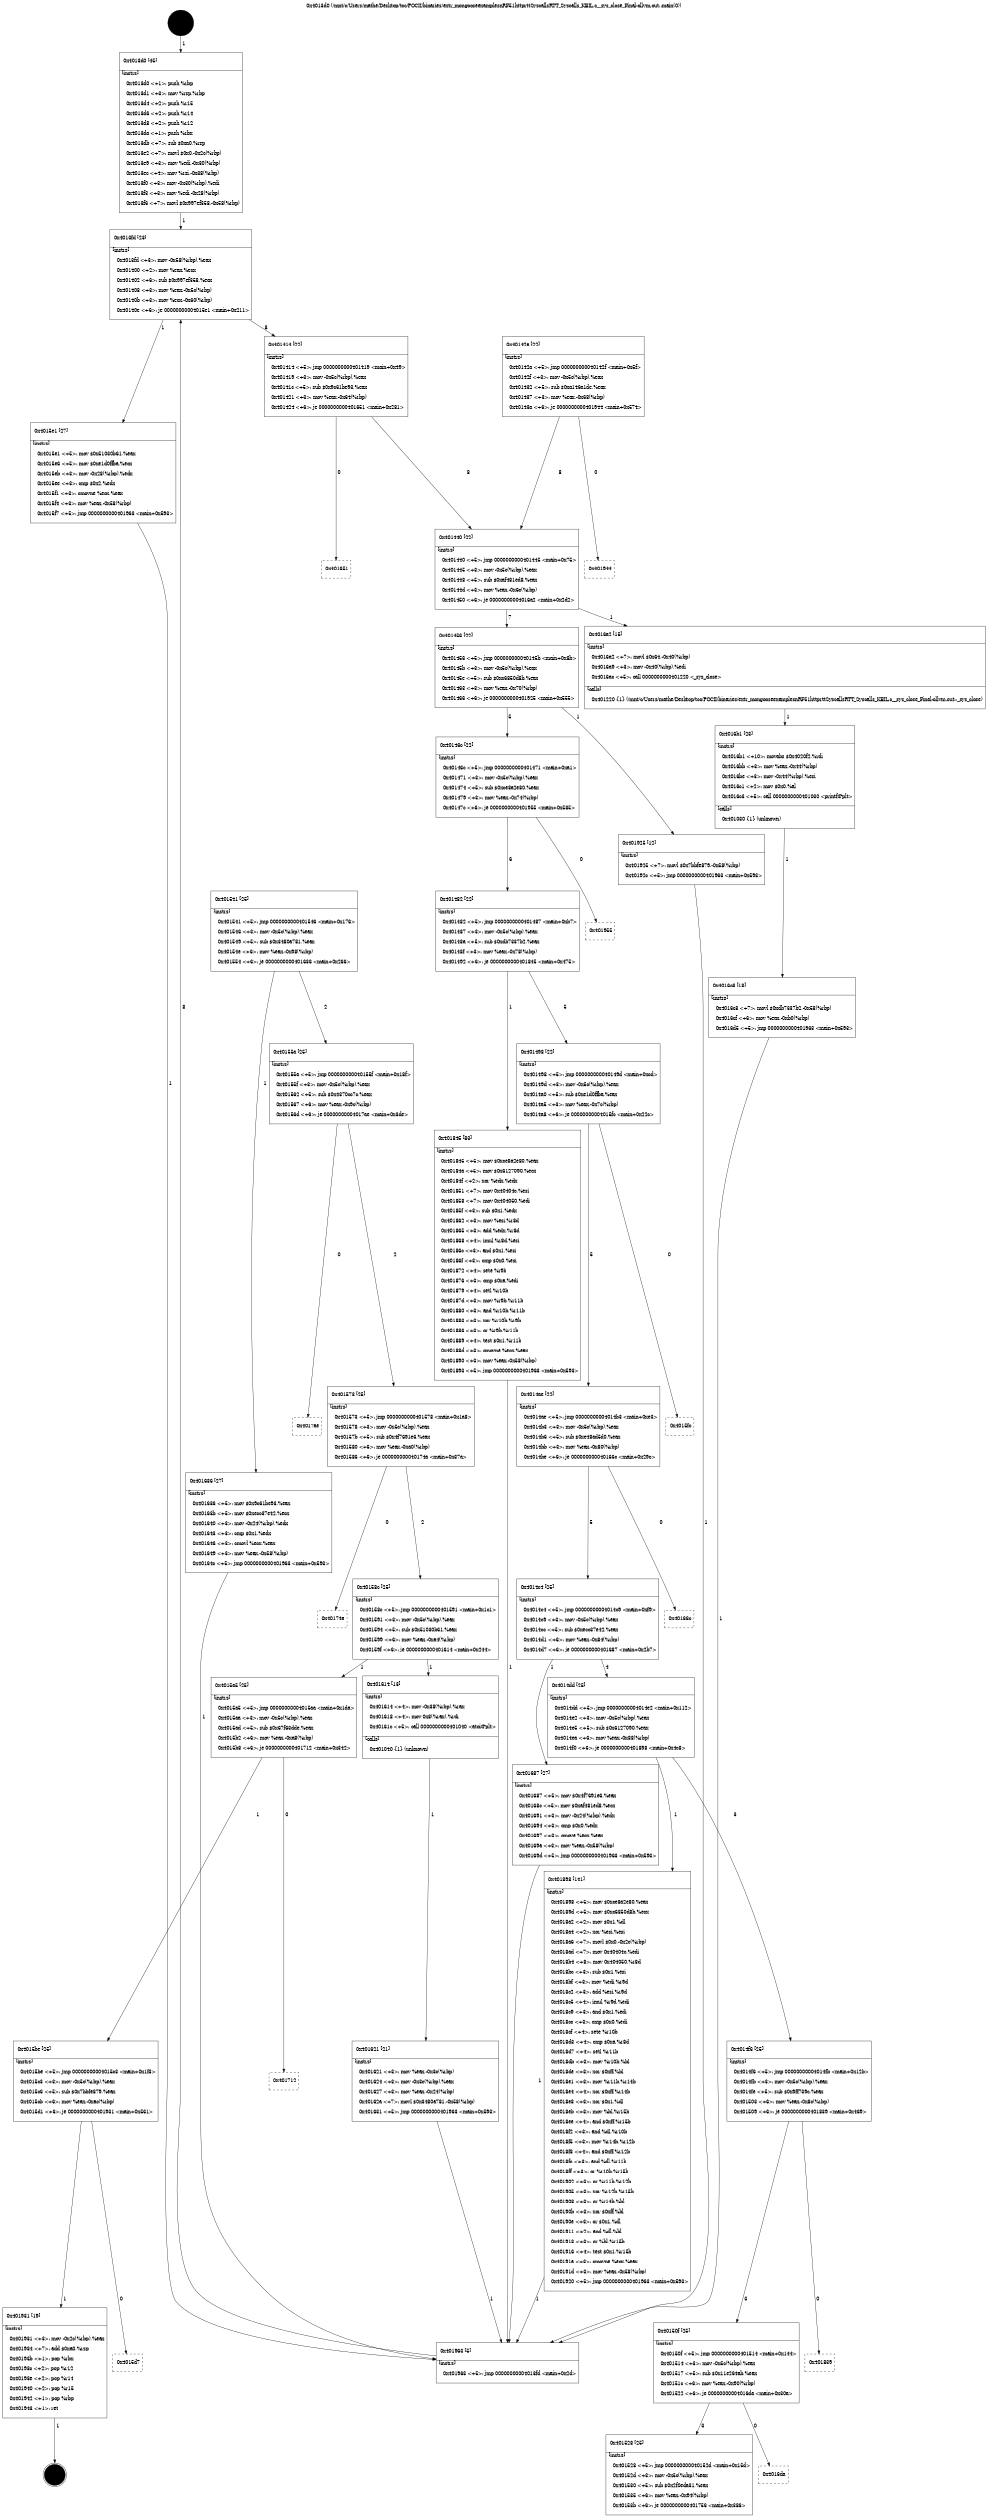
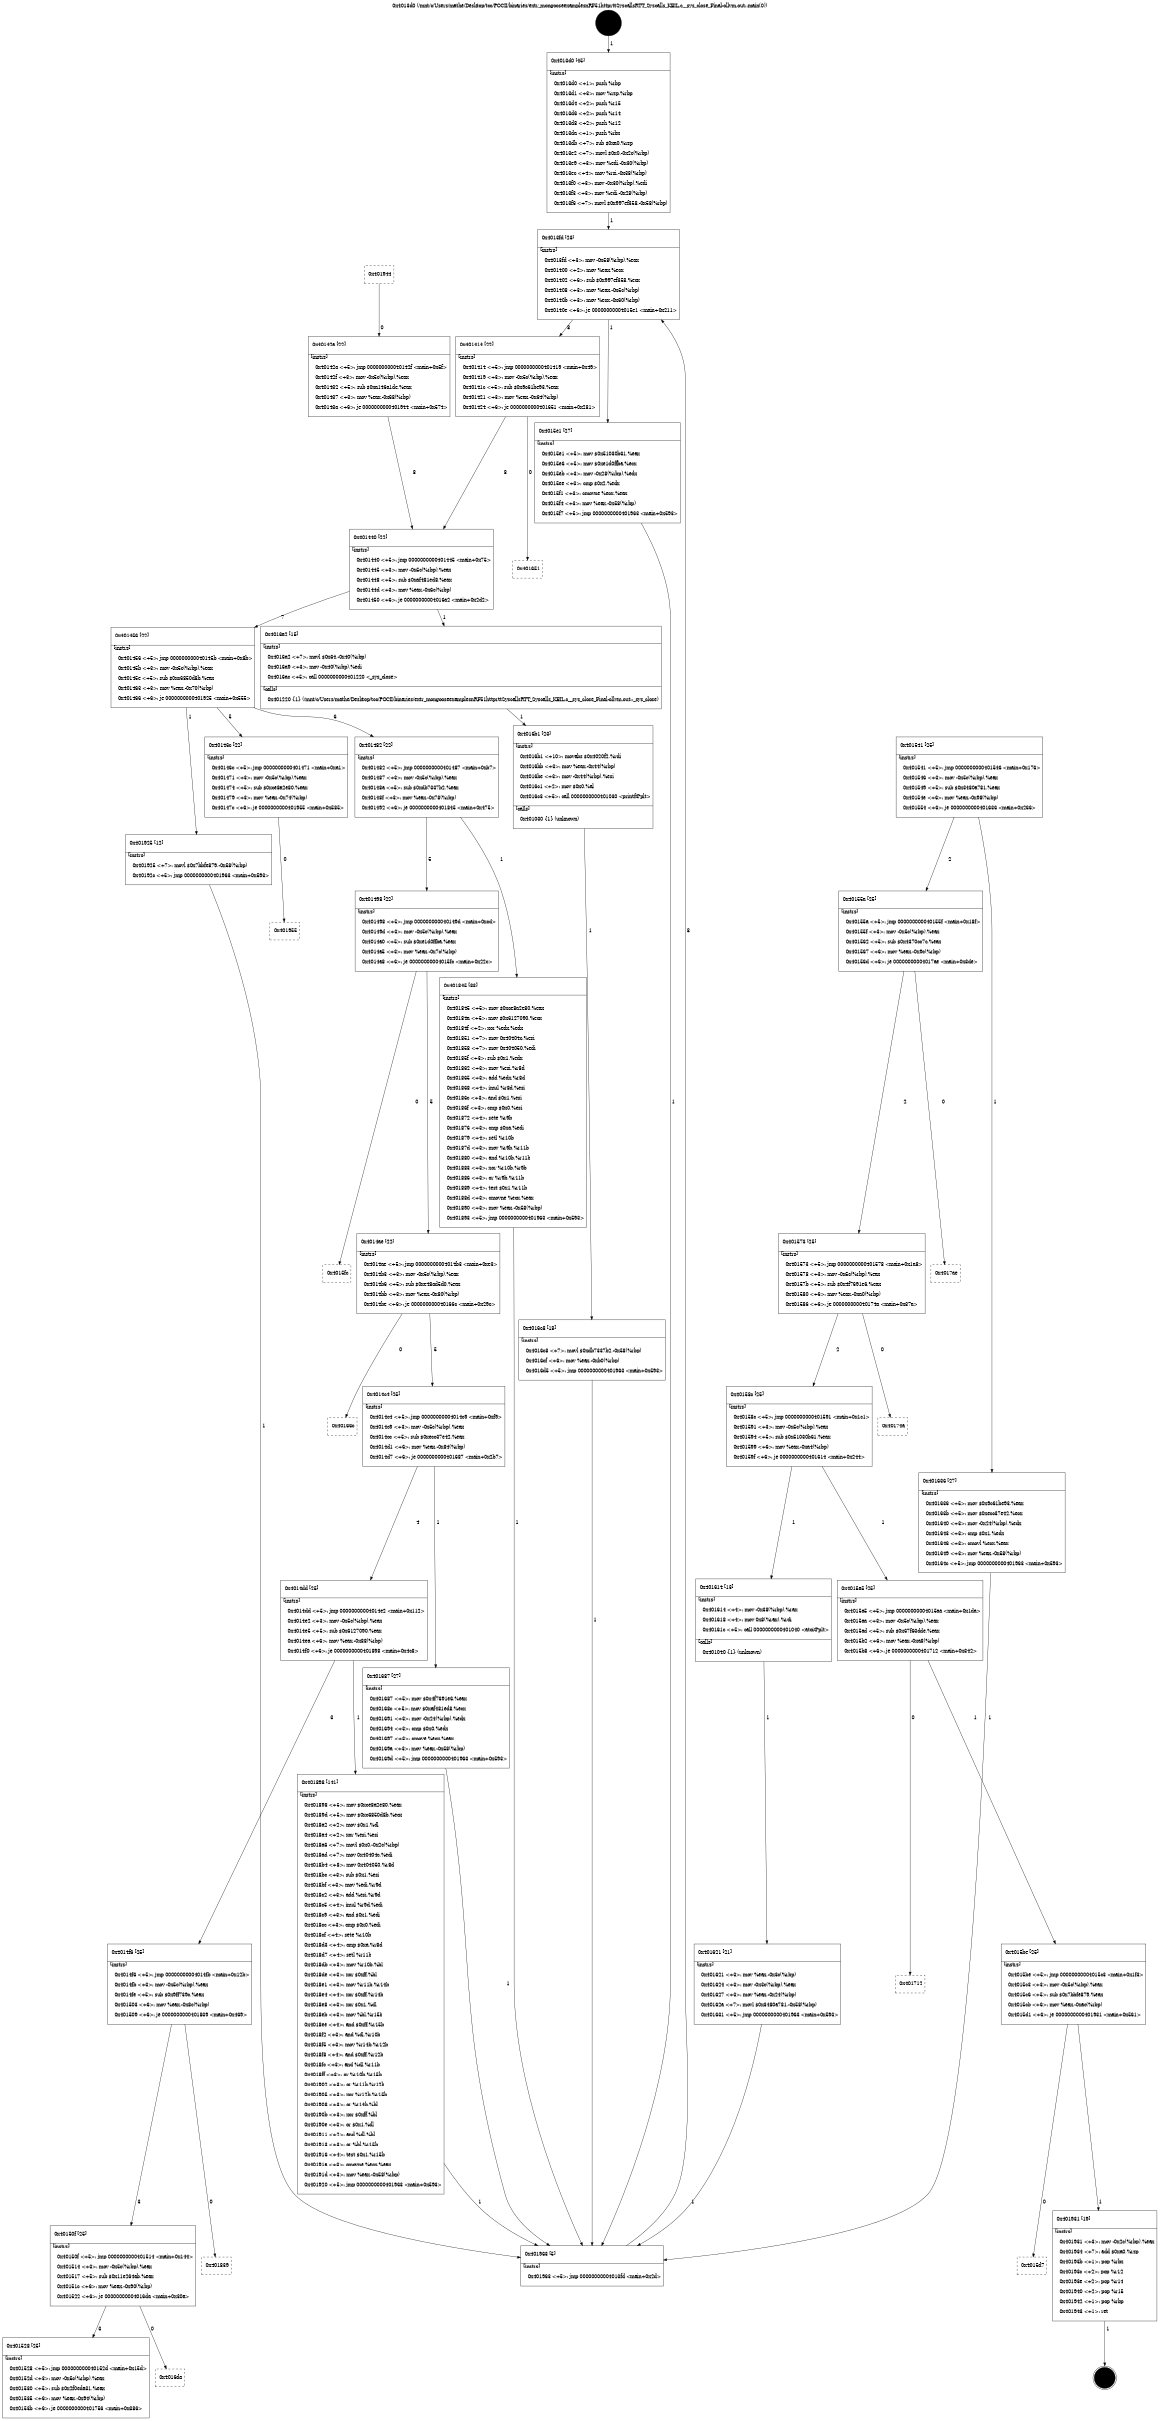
(588, 487) -> (379, 308)
(507, 852) -> (313, 717)
